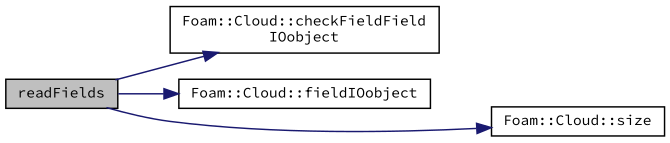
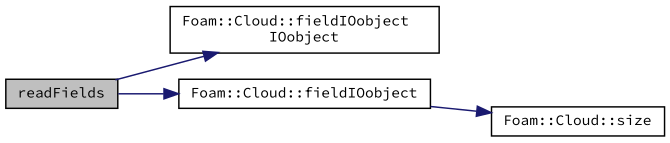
(305, 30) -> (305, 30)
(290, 131) -> (454, 109)
